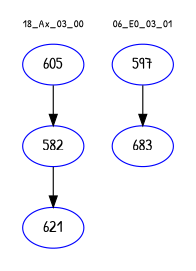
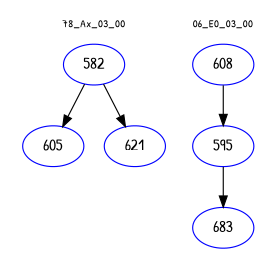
(54, 24) -> (94, 24)
(143, 24) -> (223, 24)
(143, 65) -> (223, 146)
none -> (223, 65)
(53, 100) -> (76, 100)
